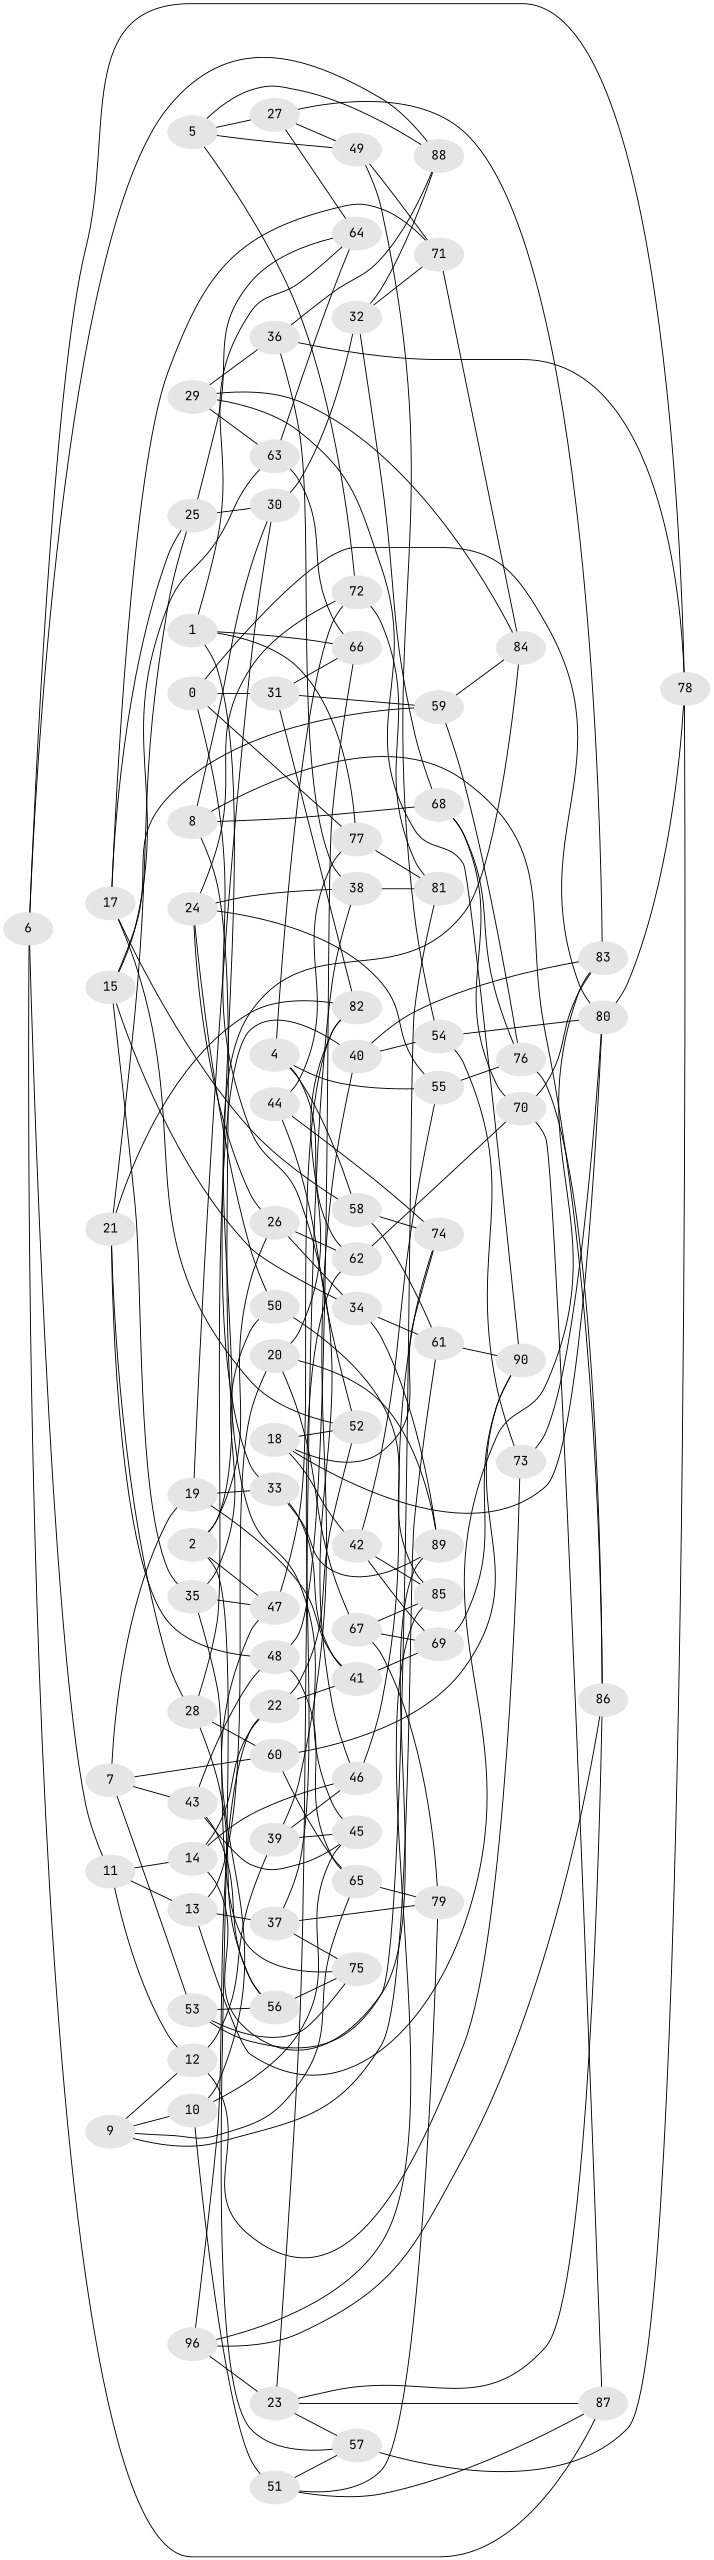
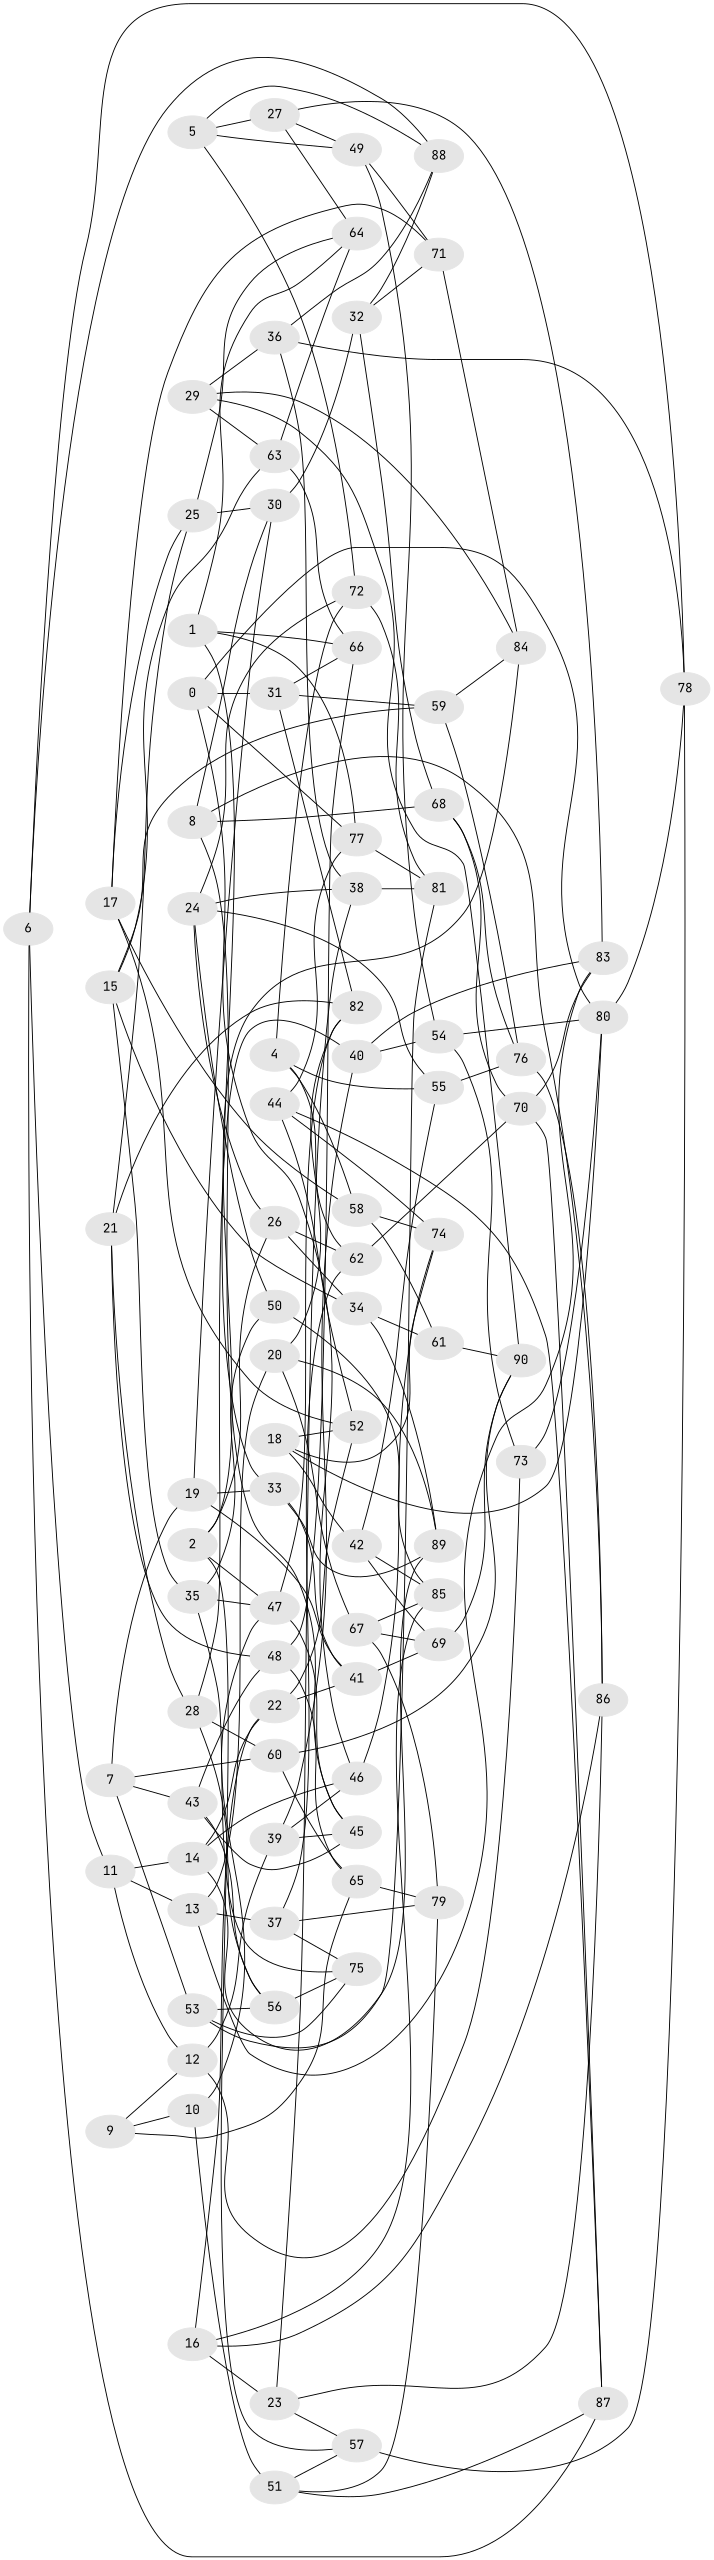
(408, 1747) -> none
(313, 2001) -> (317, 1719)
(193, 2344) -> (193, 2344)
(439, 2404) -> (561, 1512)
